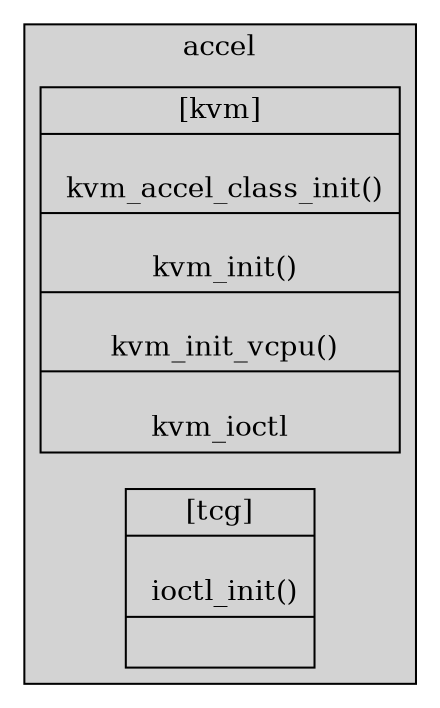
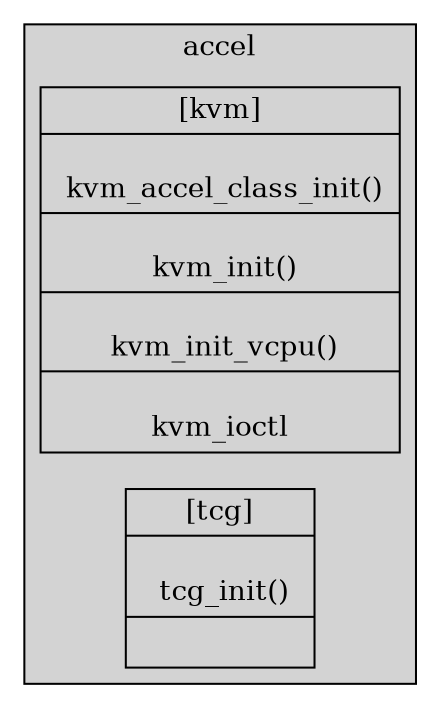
(220, 592) -> (220, 592)
